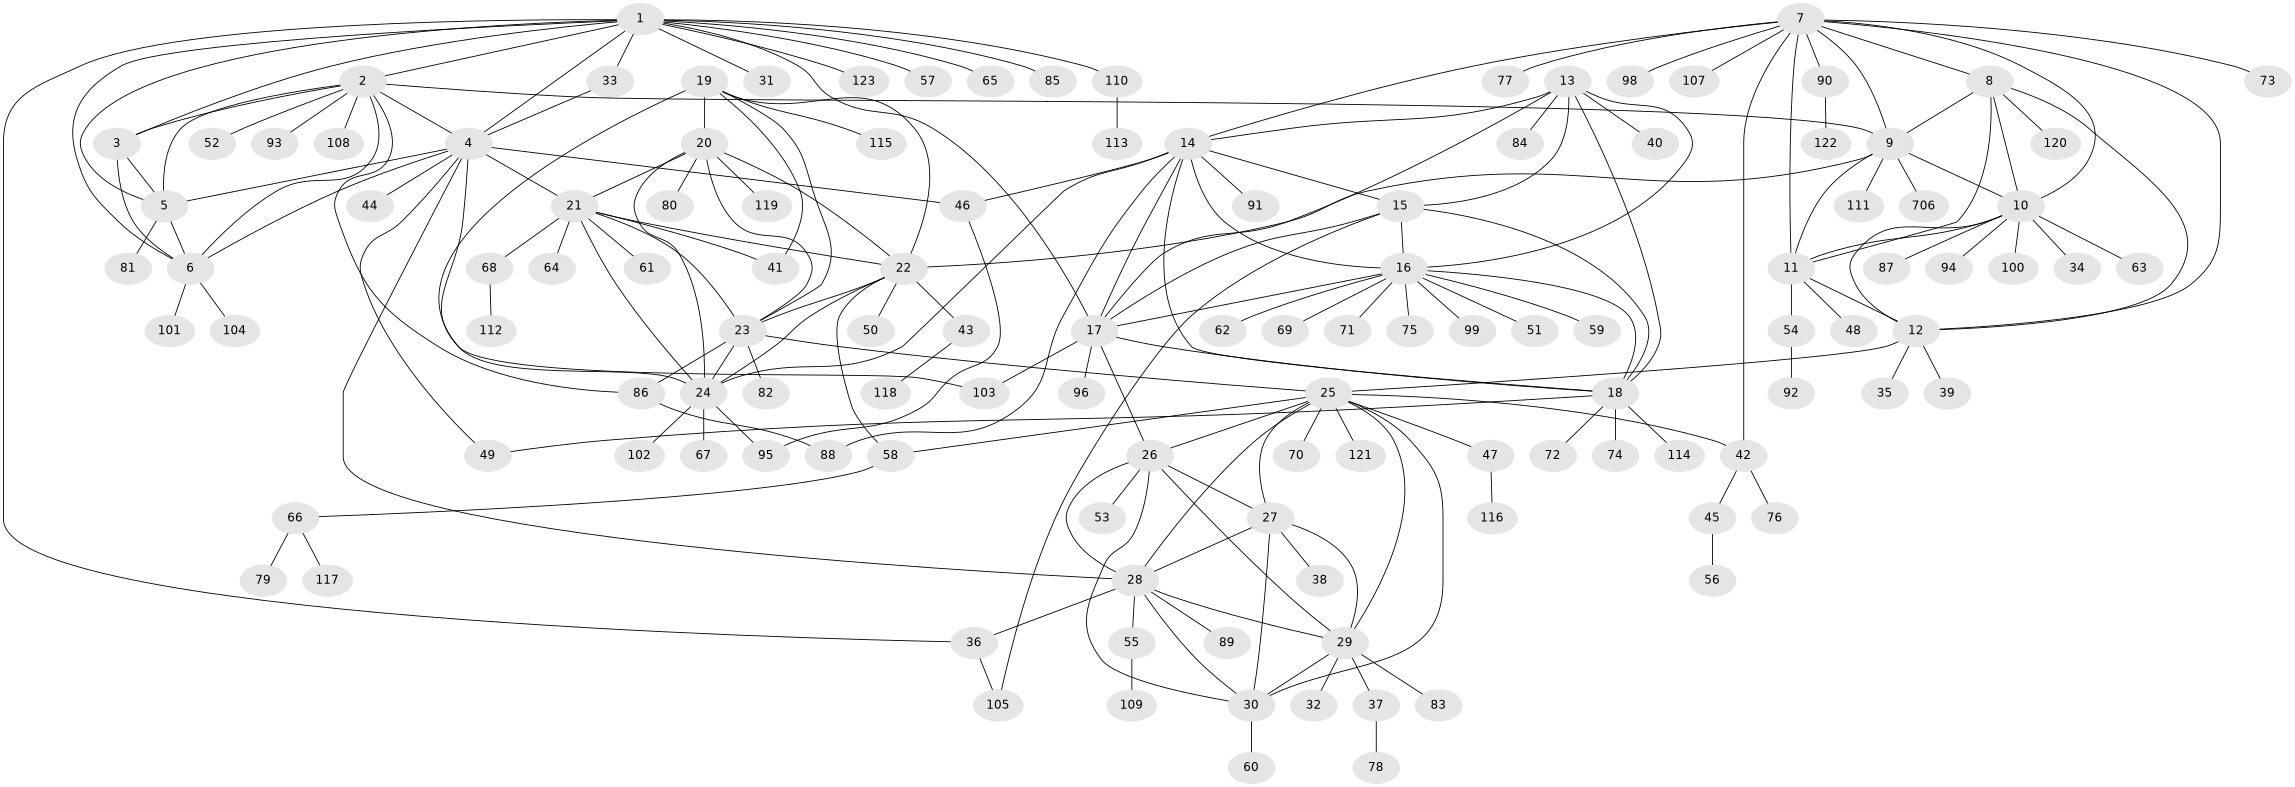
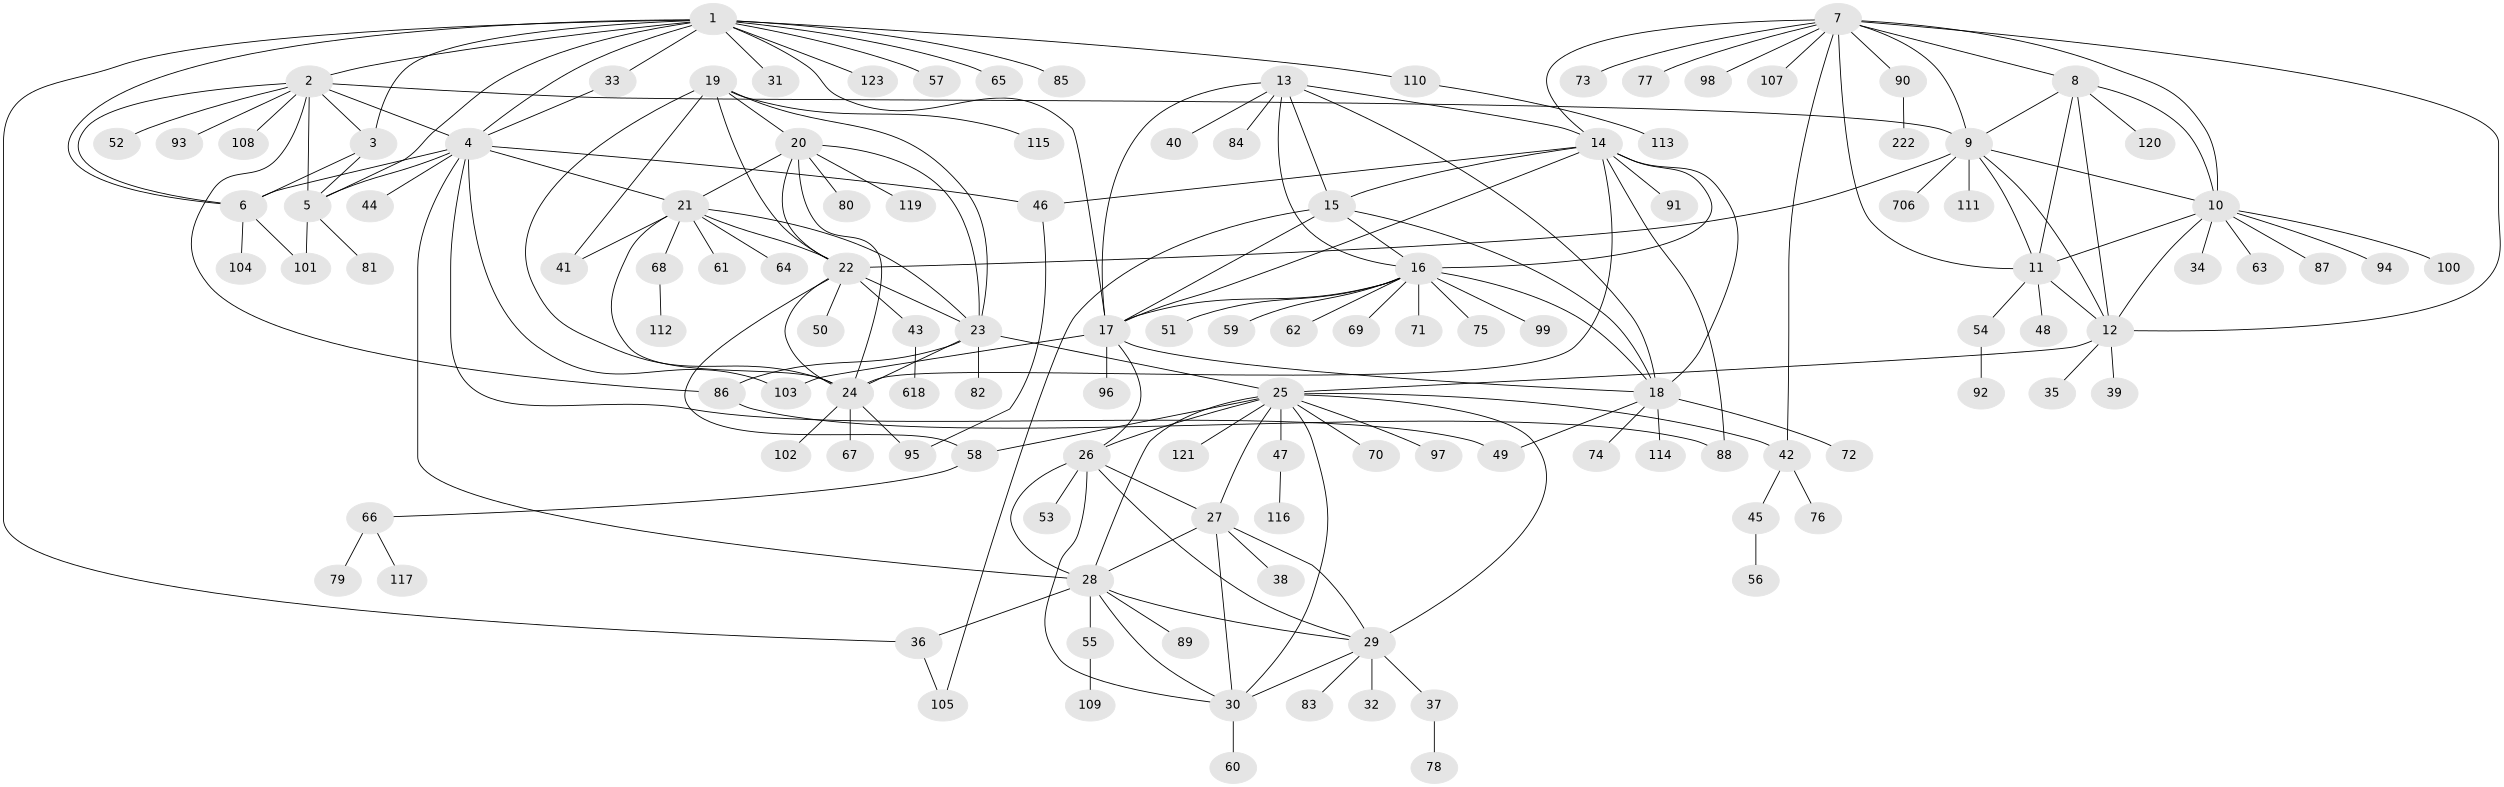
(1826, 144) -> (1904, 144)
none -> (2052, 229)
(178, 238) -> (307, 238)
(886, 393) -> (914, 393)
none -> (1439, 456)
